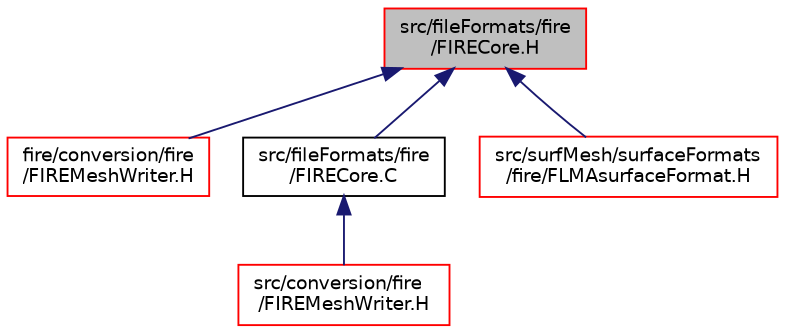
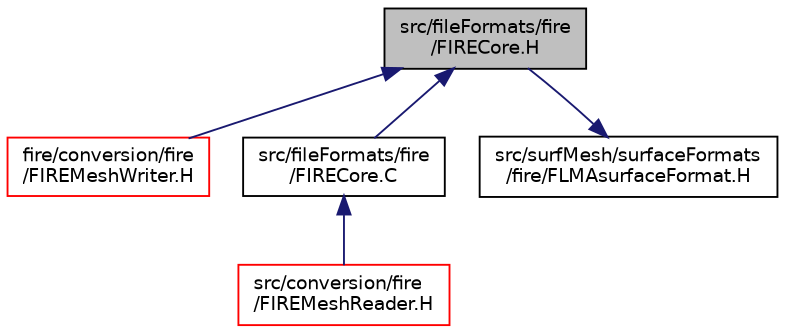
(485, 39) -> (485, 39)
(553, 110) -> (561, 95)
(629, 167) -> (629, 167)
(344, 295) -> (344, 295)
